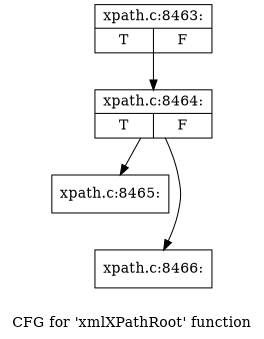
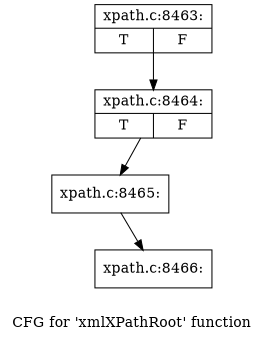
(180, 189) -> (129, 227)
